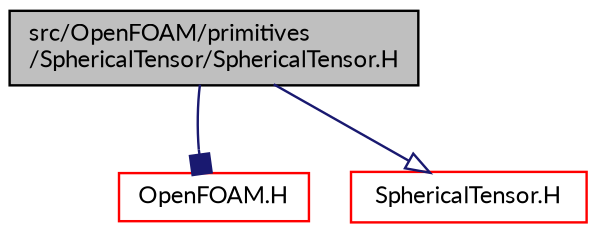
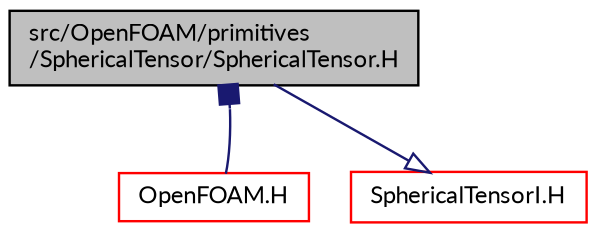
(198, 117) -> (230, 142)
(469, 197) -> (469, 197)
